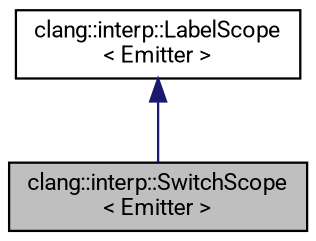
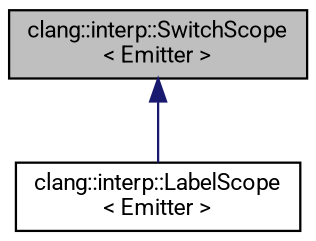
(158, 132) -> (158, 132)
